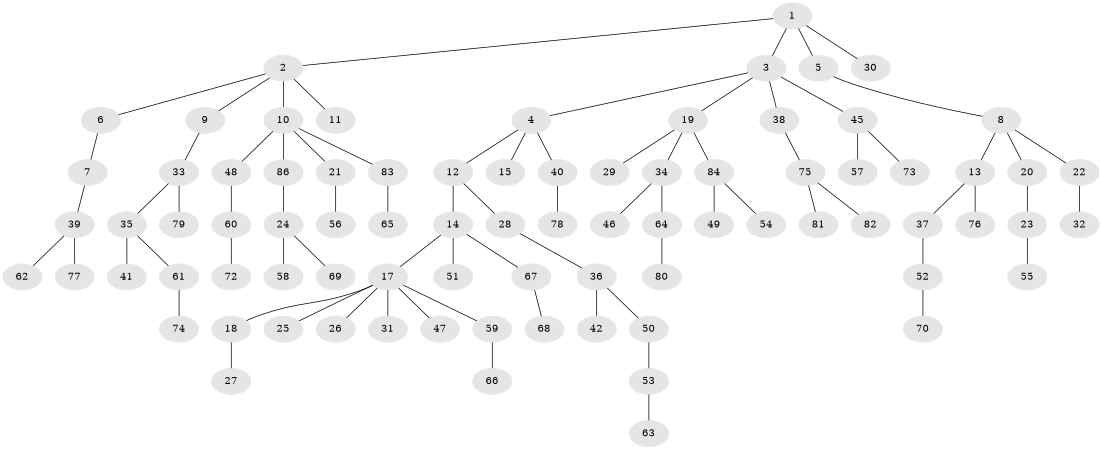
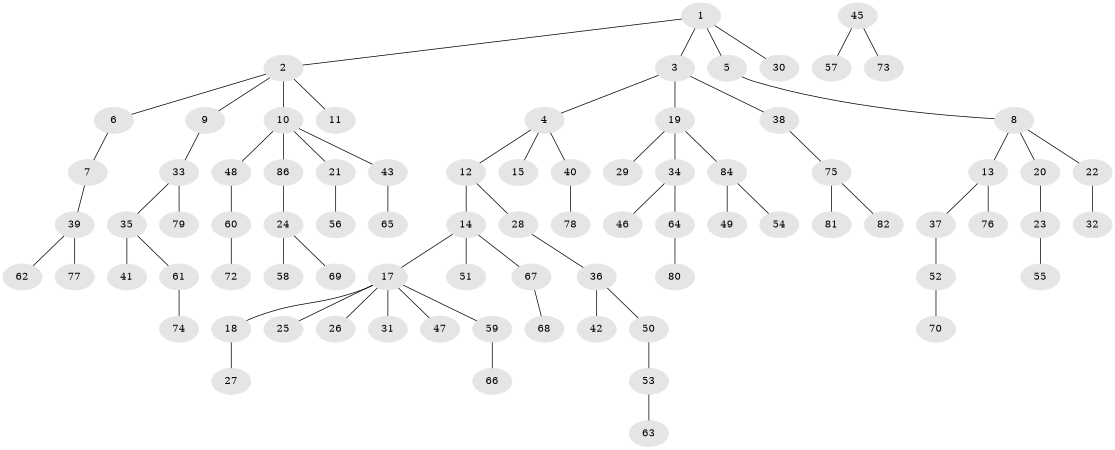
(812, 94) -> none
(388, 173) -> (388, 173)
